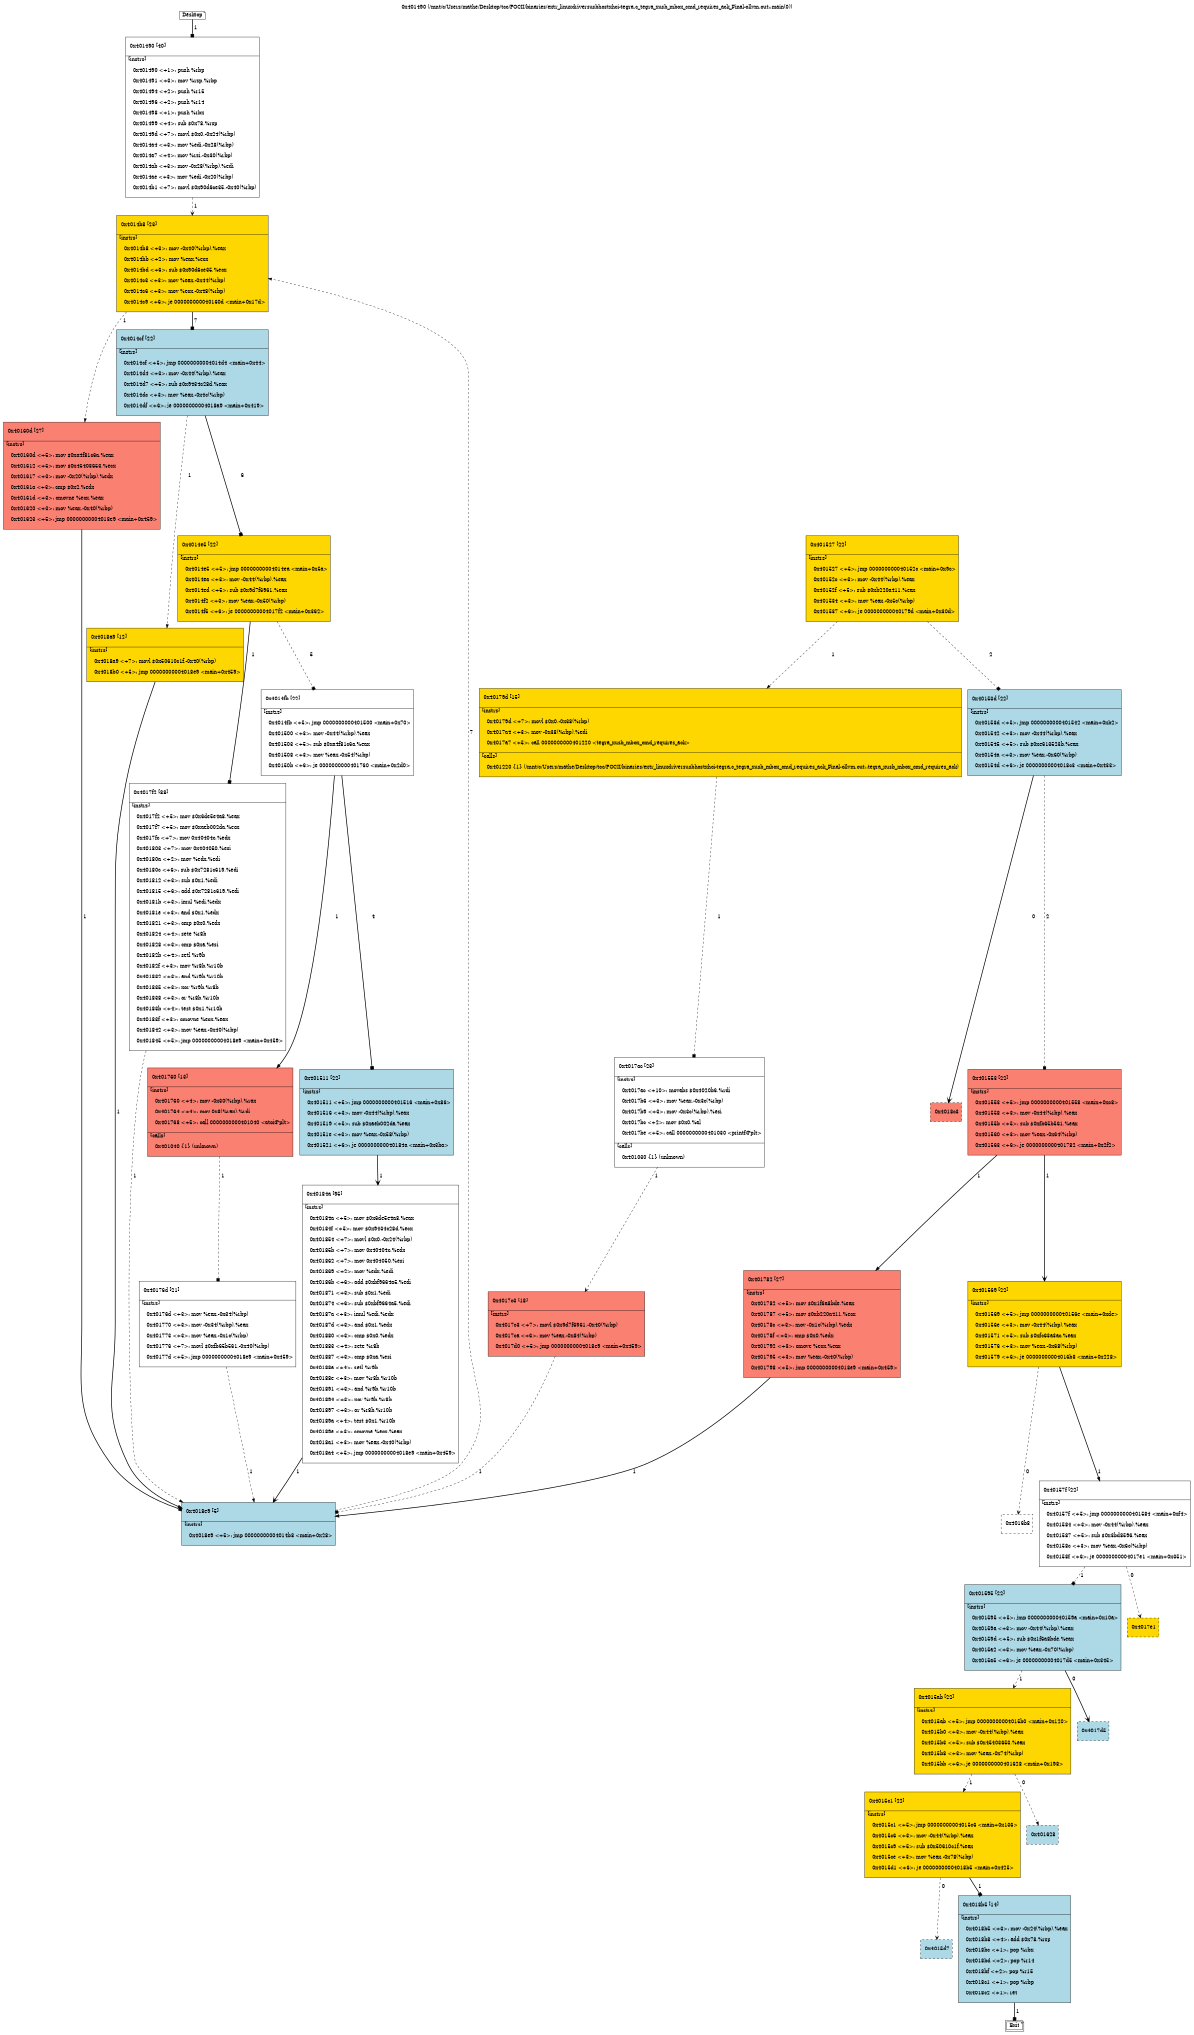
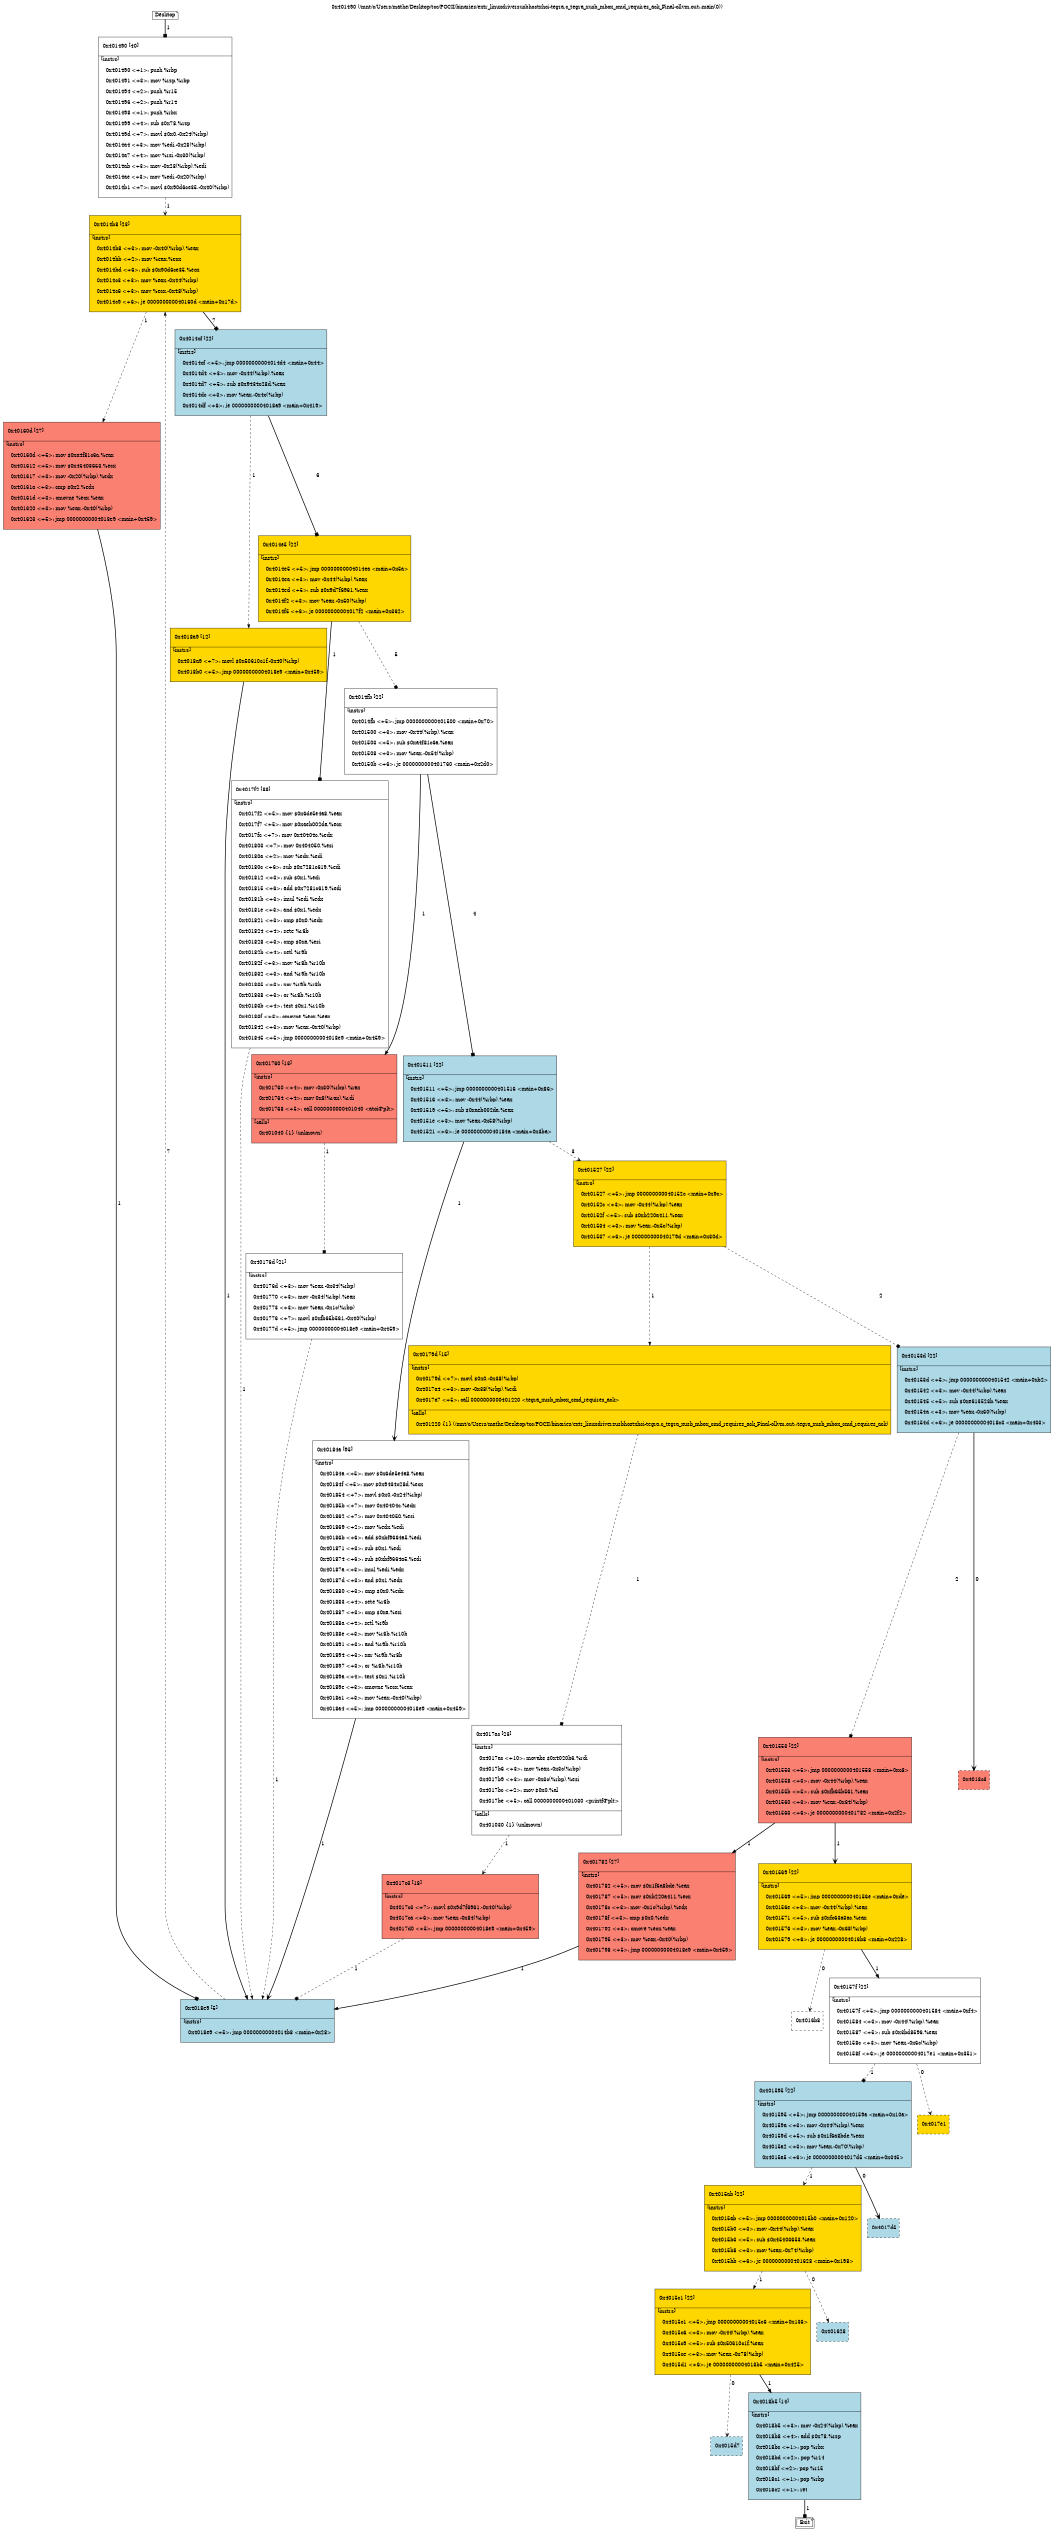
none -> (563, 1150)
(974, 1885) -> (765, 2382)
